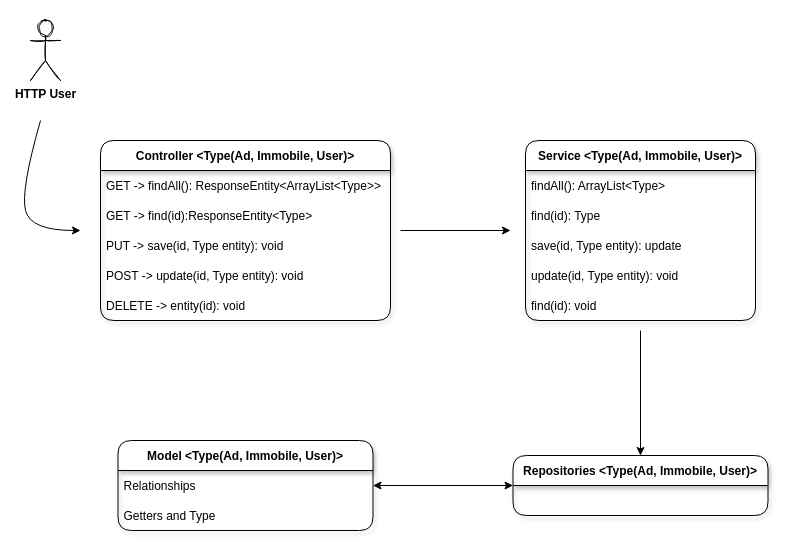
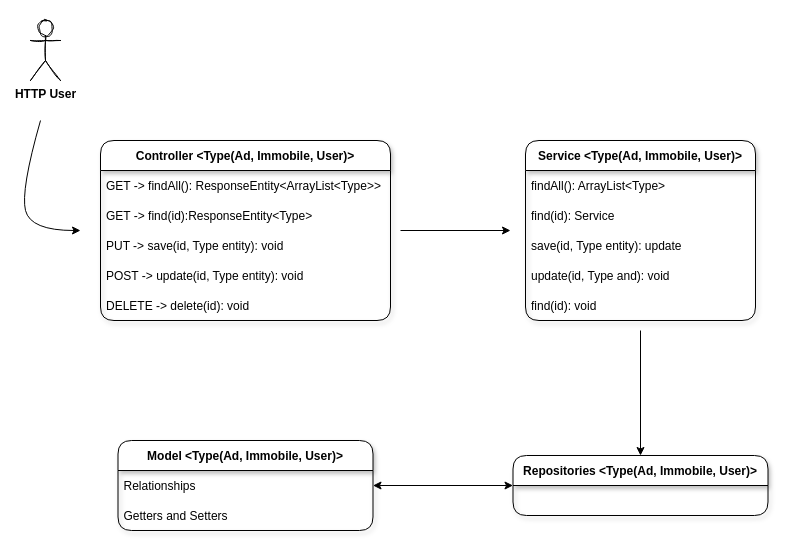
(572, 216) -> (580, 216)
(616, 276) -> (607, 276)
(182, 306) -> (182, 306)
(174, 516) -> (184, 516)
